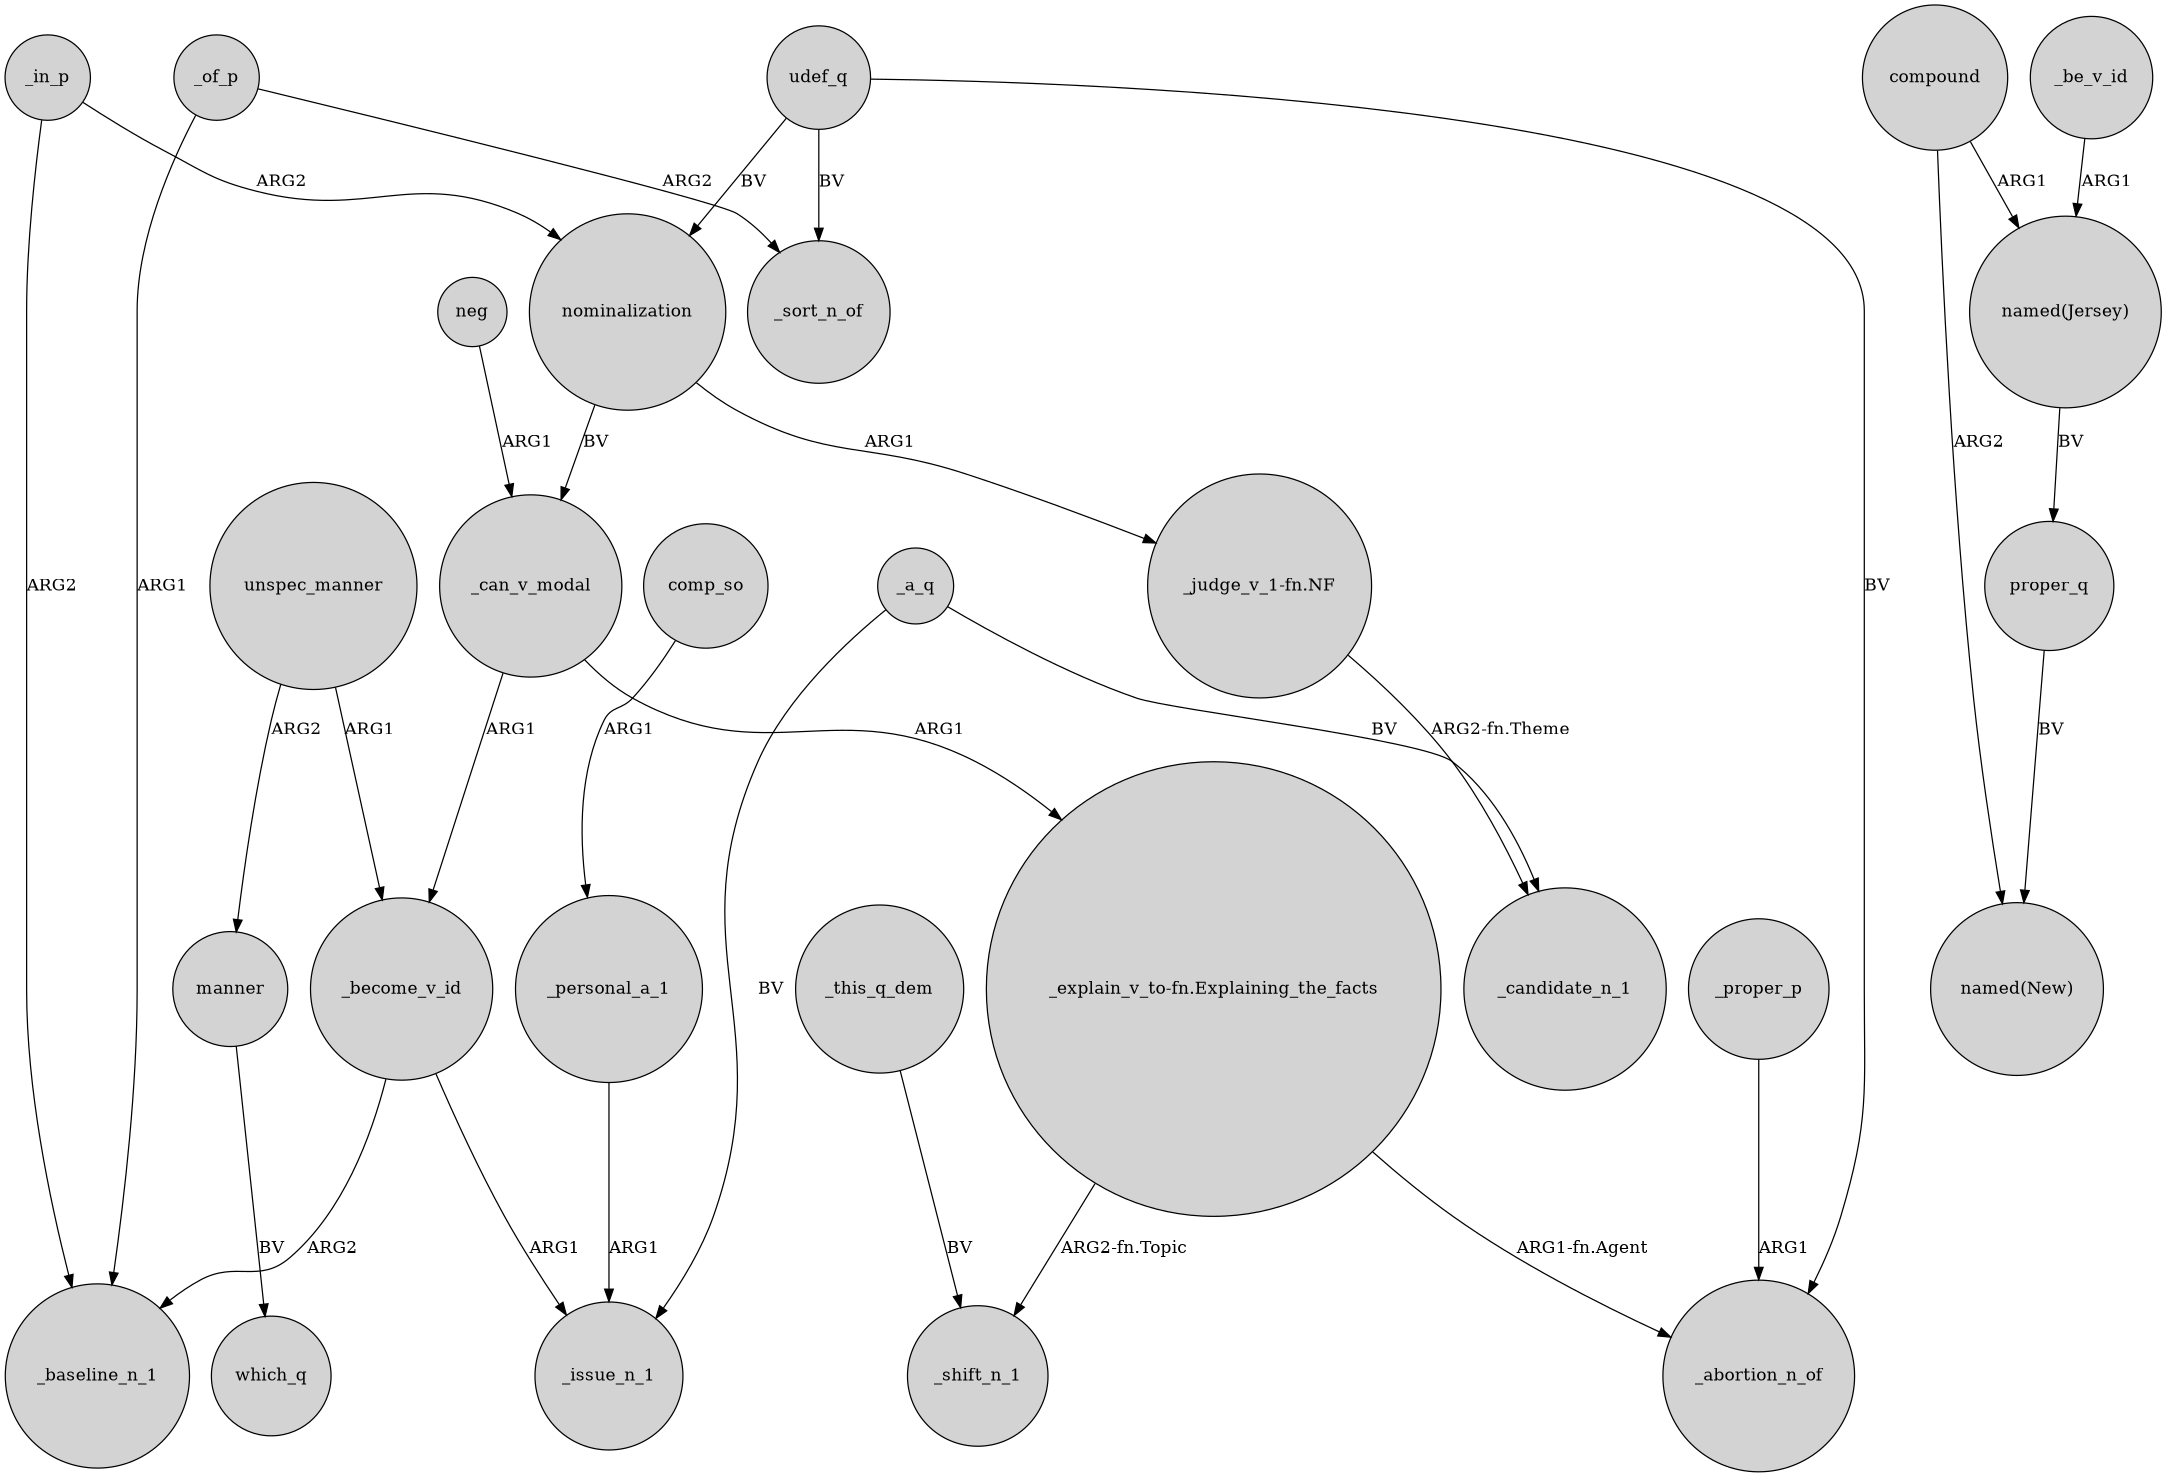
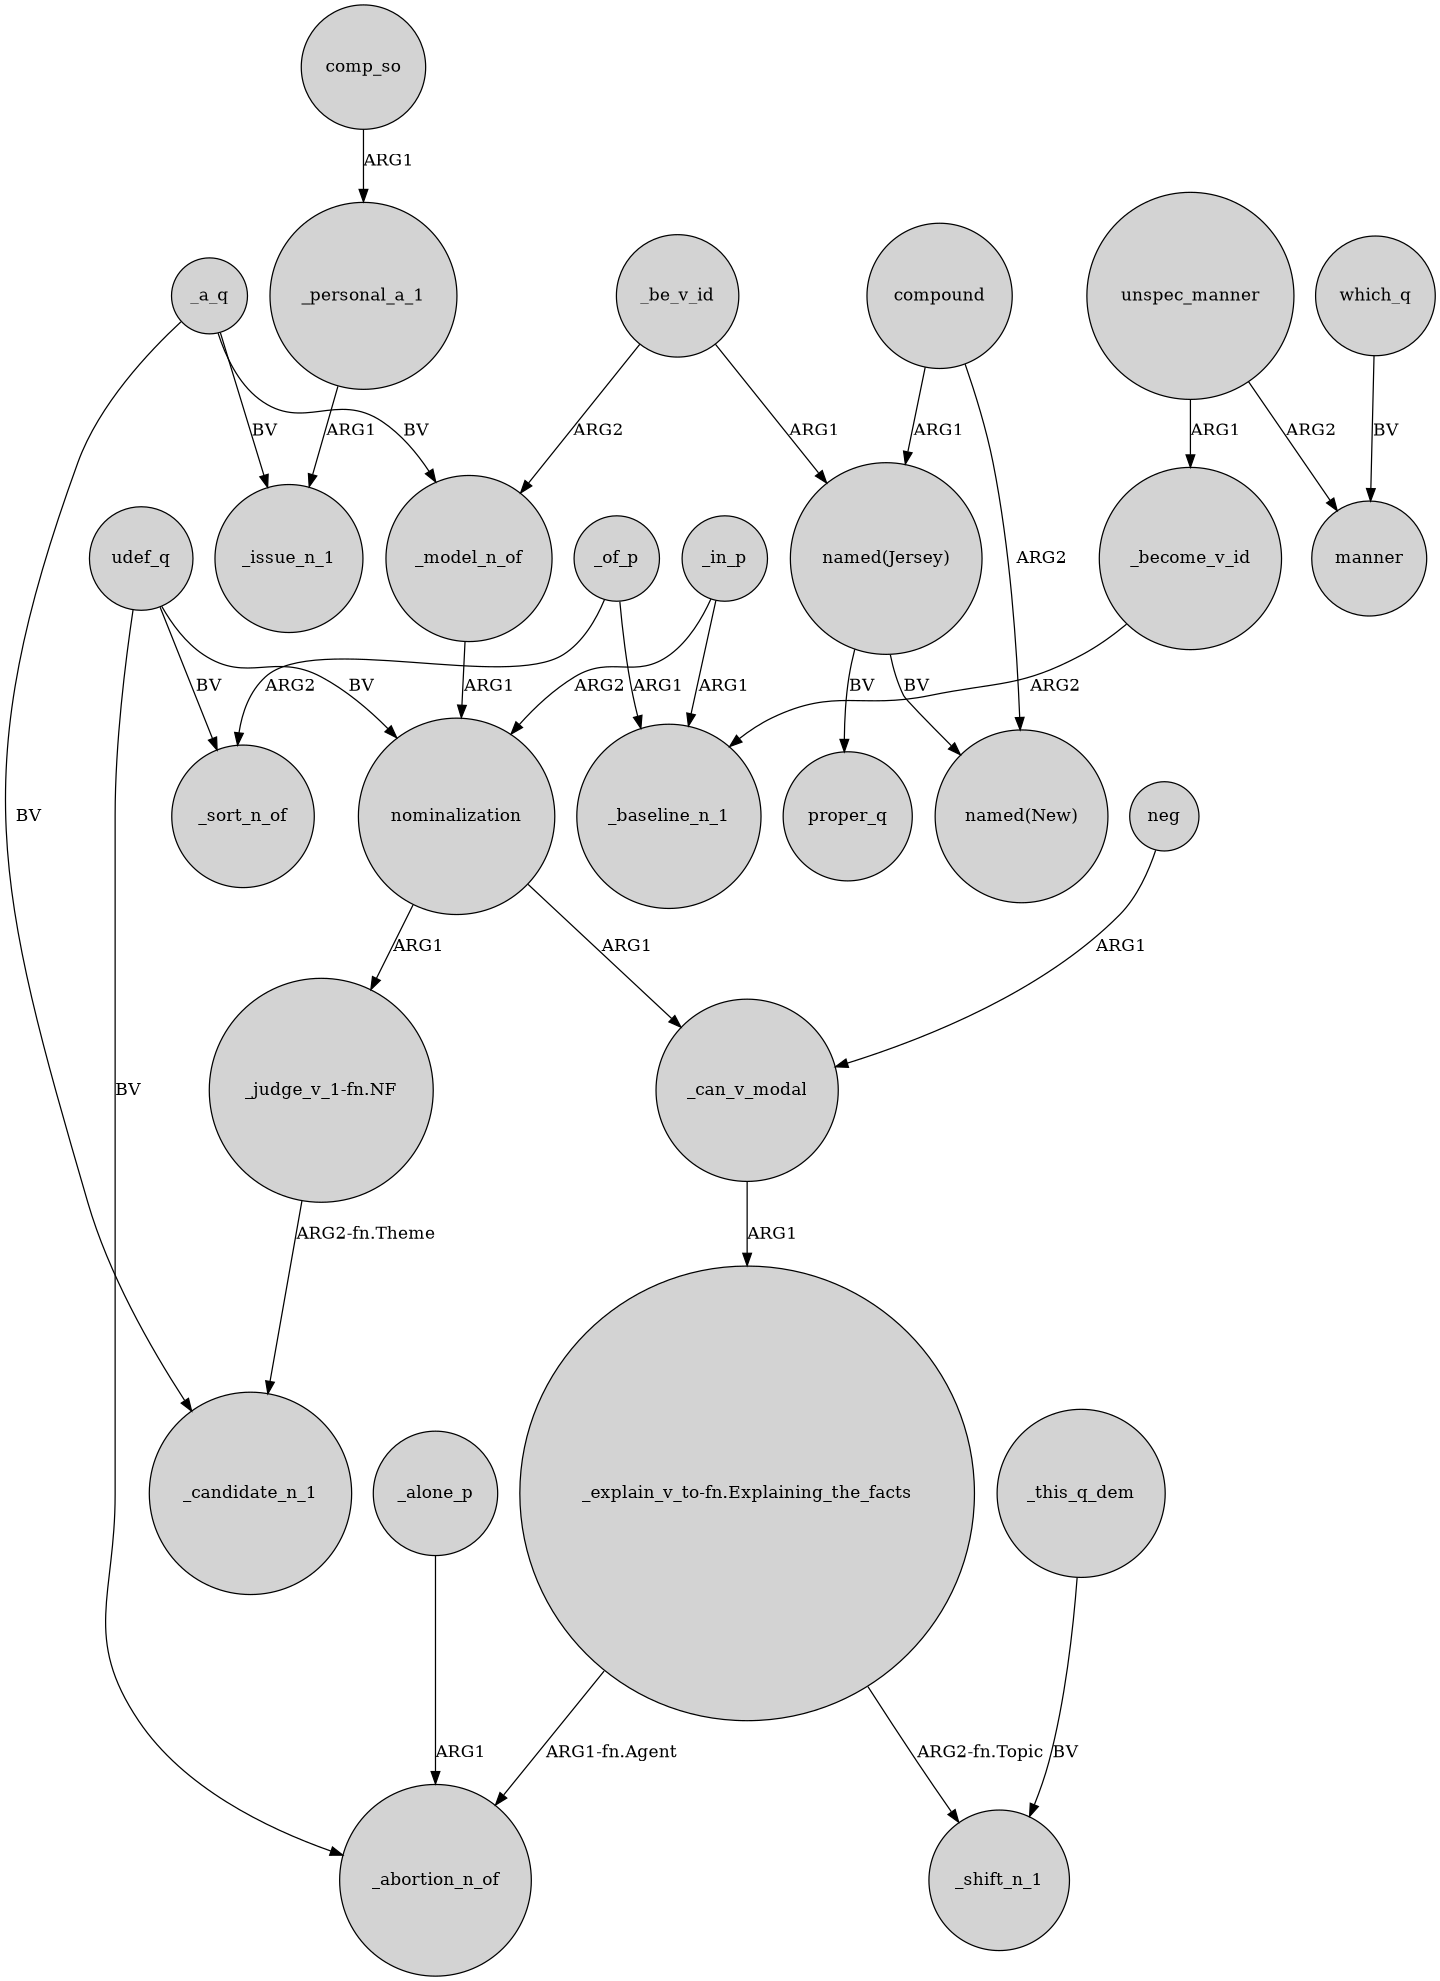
(596, 442) -> (627, 946)
none -> (469, 559)
(52, 586) -> (724, 686)
(2035, 770) -> (914, 708)
(468, 781) -> none
(1759, 989) -> (435, 1493)
(250, 1175) -> (1372, 422)
(492, 1192) -> none
